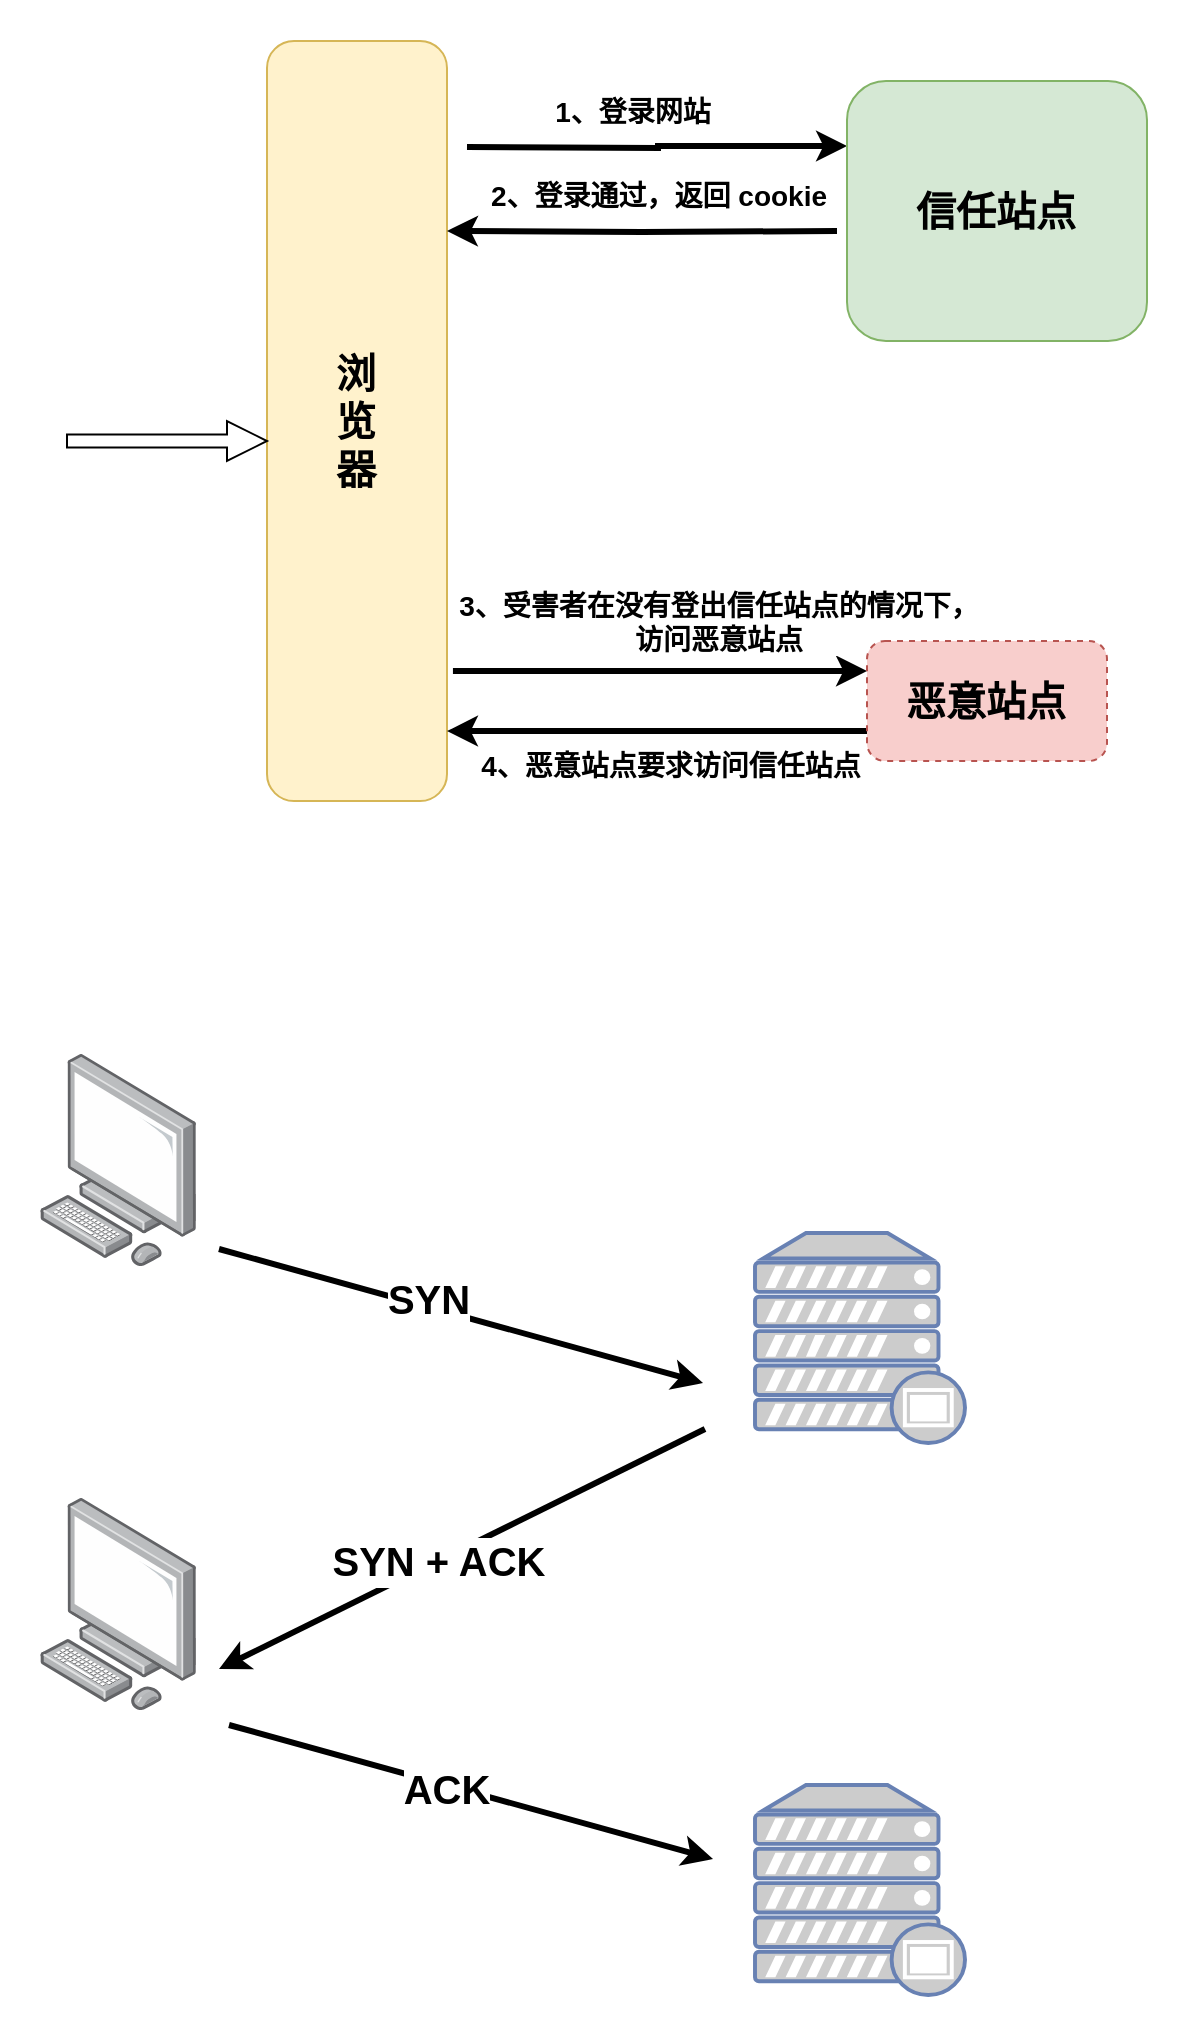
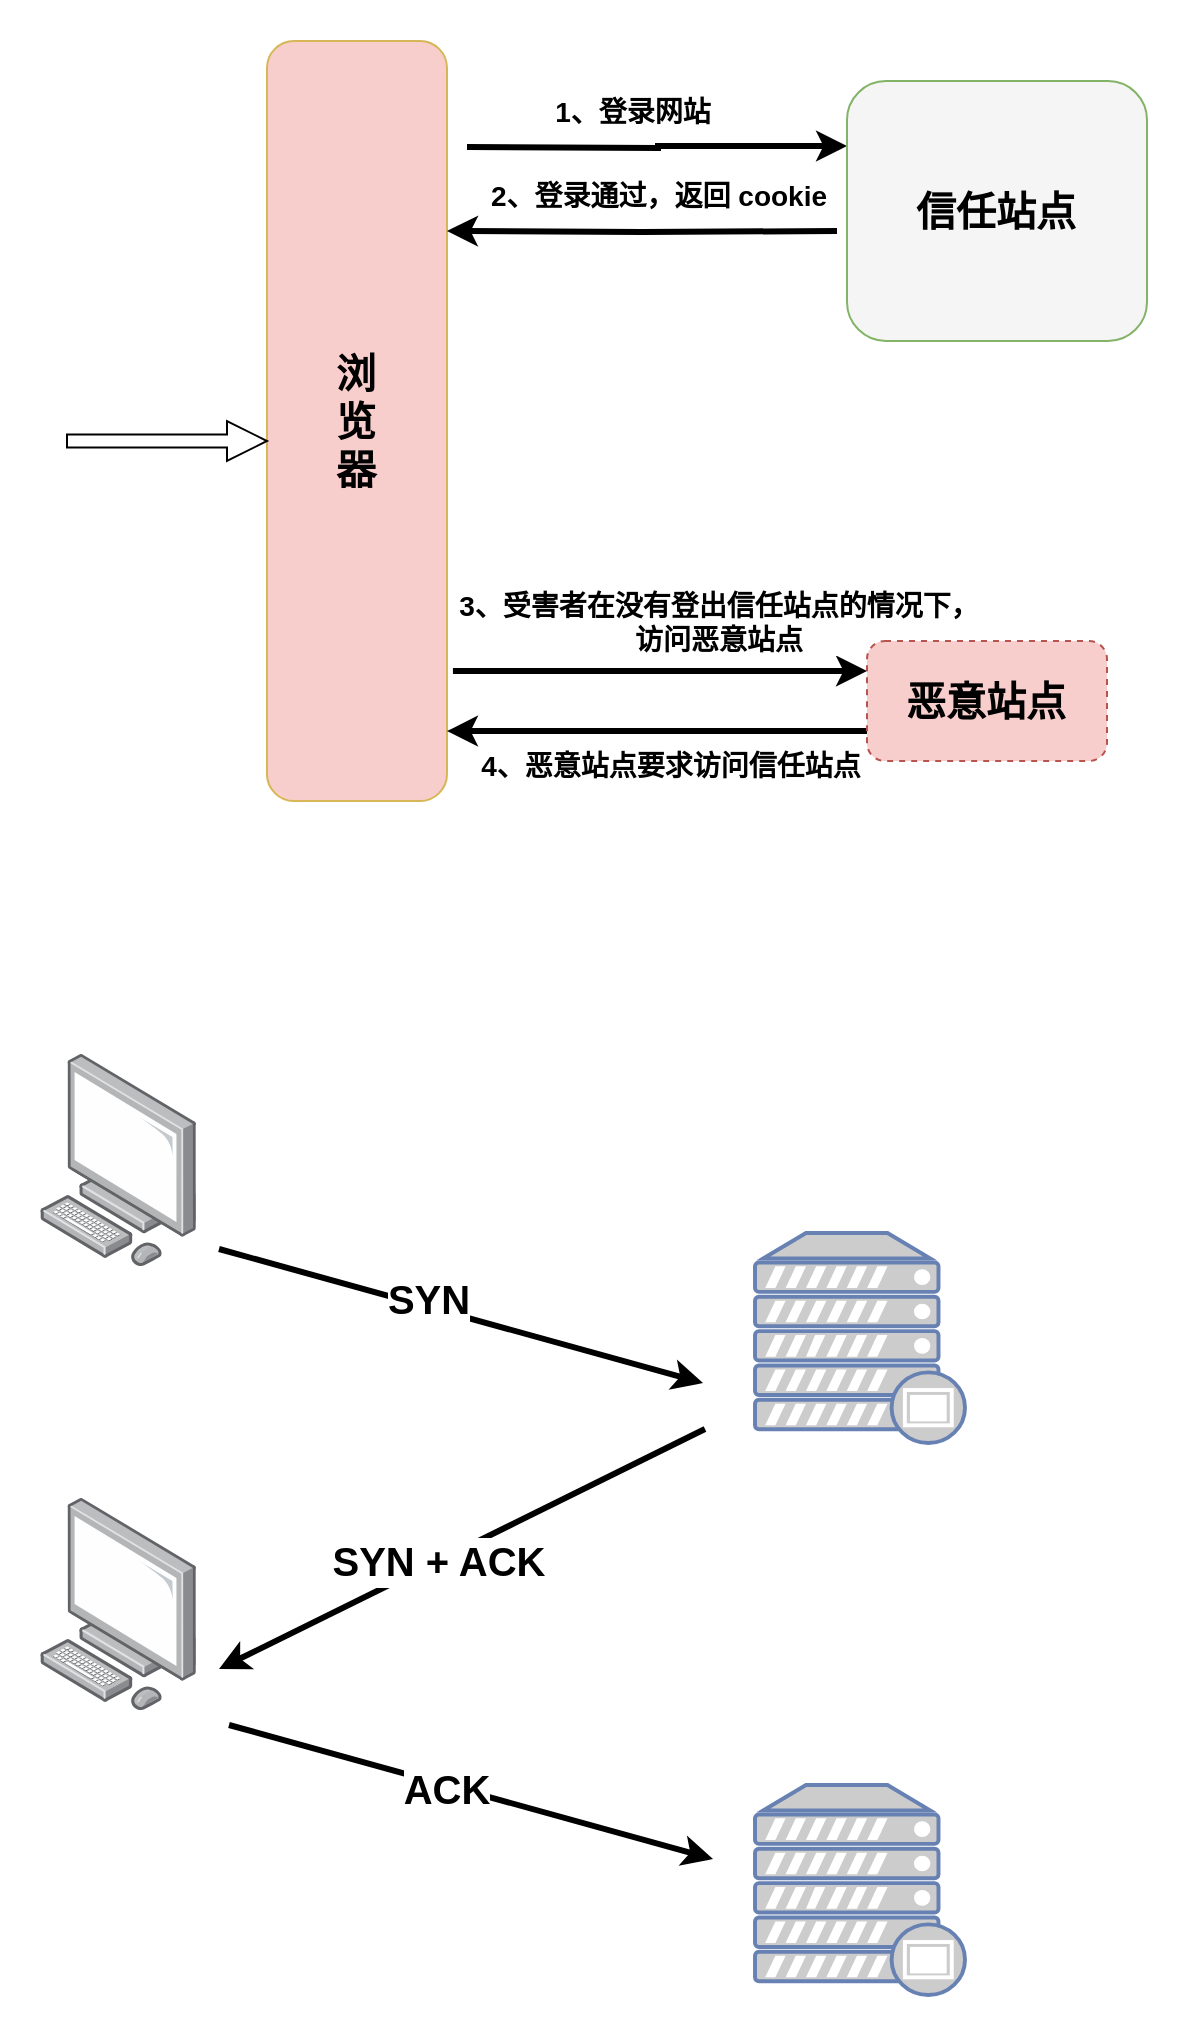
(997, 211) -> (997, 211)
(357, 421) -> (357, 421)
